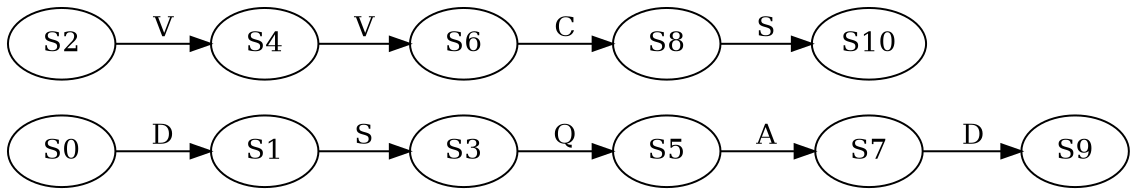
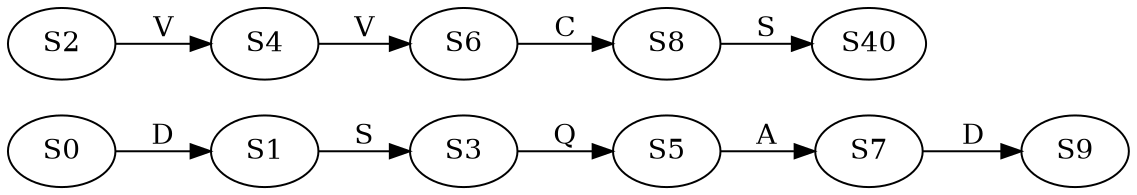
(869, 44) -> (869, 44)
